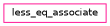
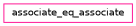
(55, 13) -> (68, 13)
